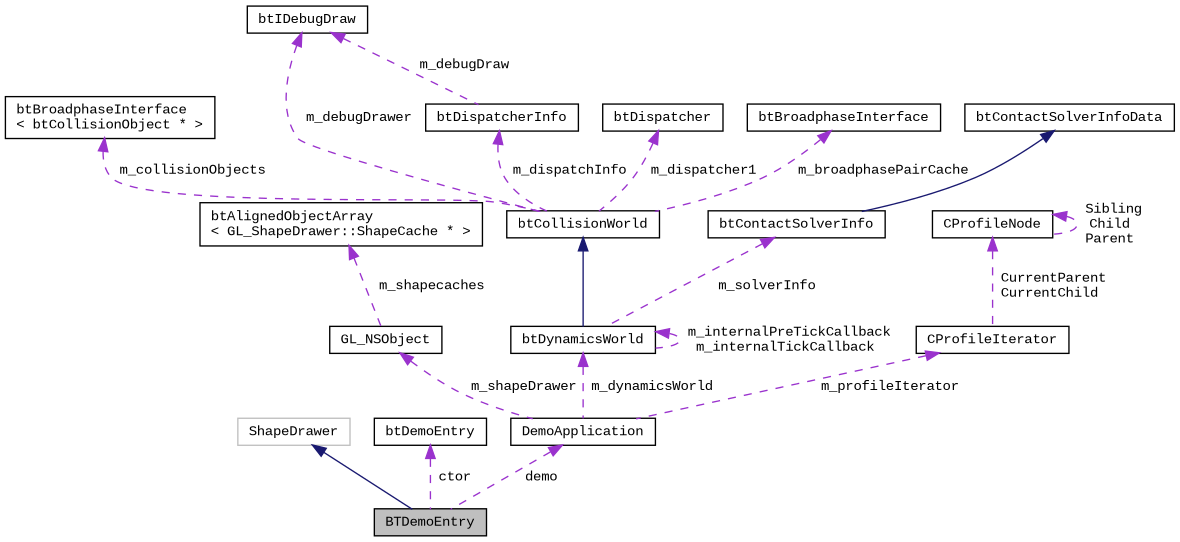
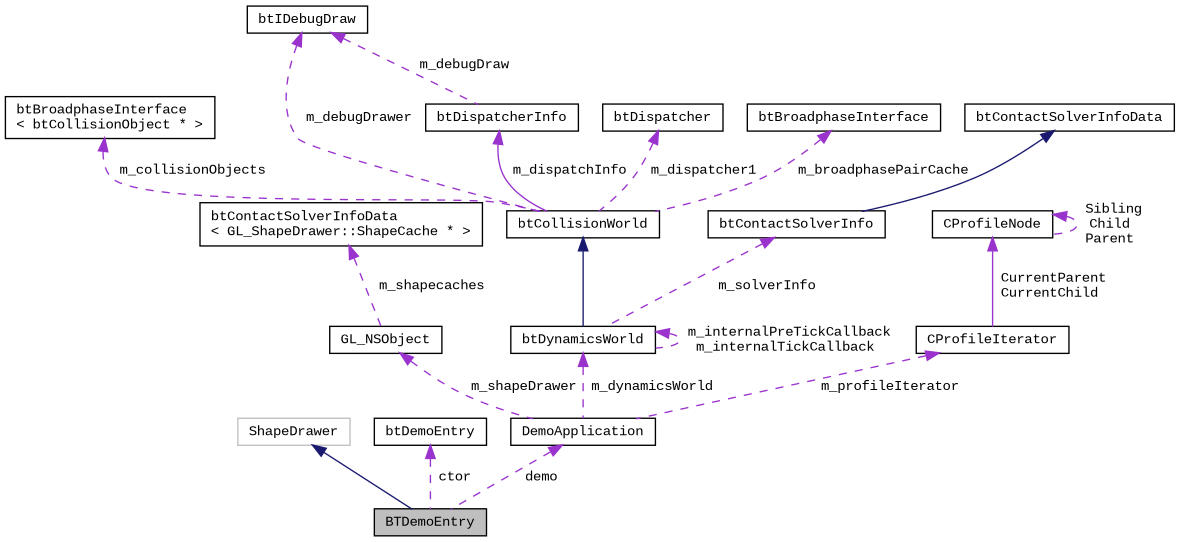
(511, 186) -> (511, 186)
(341, 224) -> (341, 224)
(993, 289) -> (993, 289)
